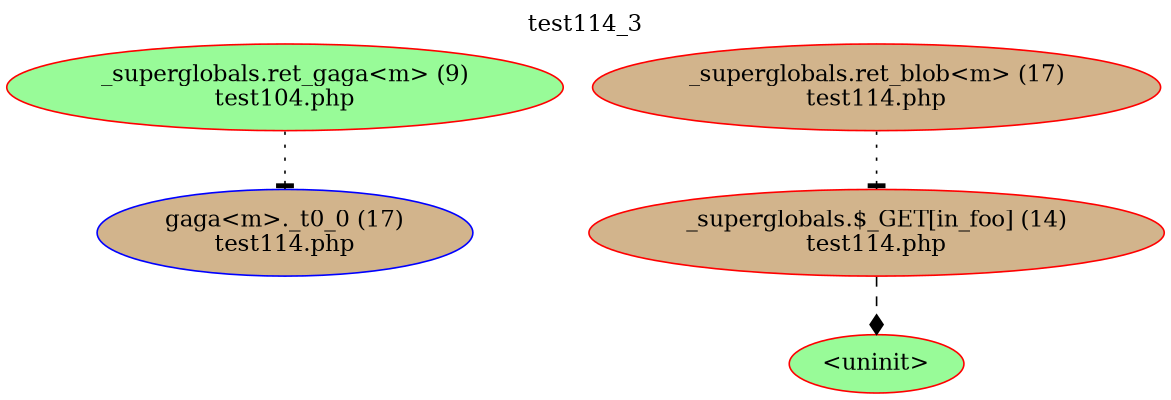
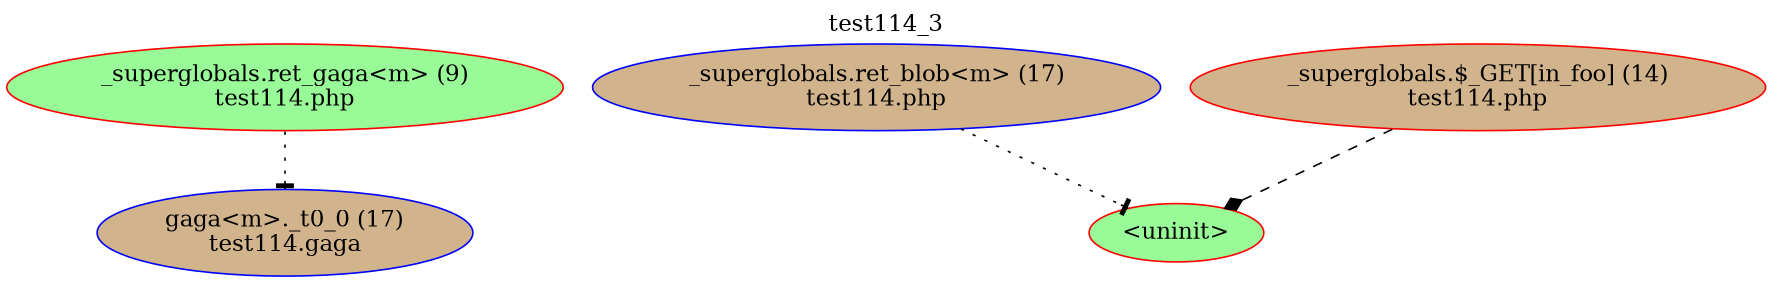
(285, 87) -> (285, 87)
(877, 87) -> (877, 87)
(877, 156) -> (1041, 167)
(285, 233) -> (285, 233)
